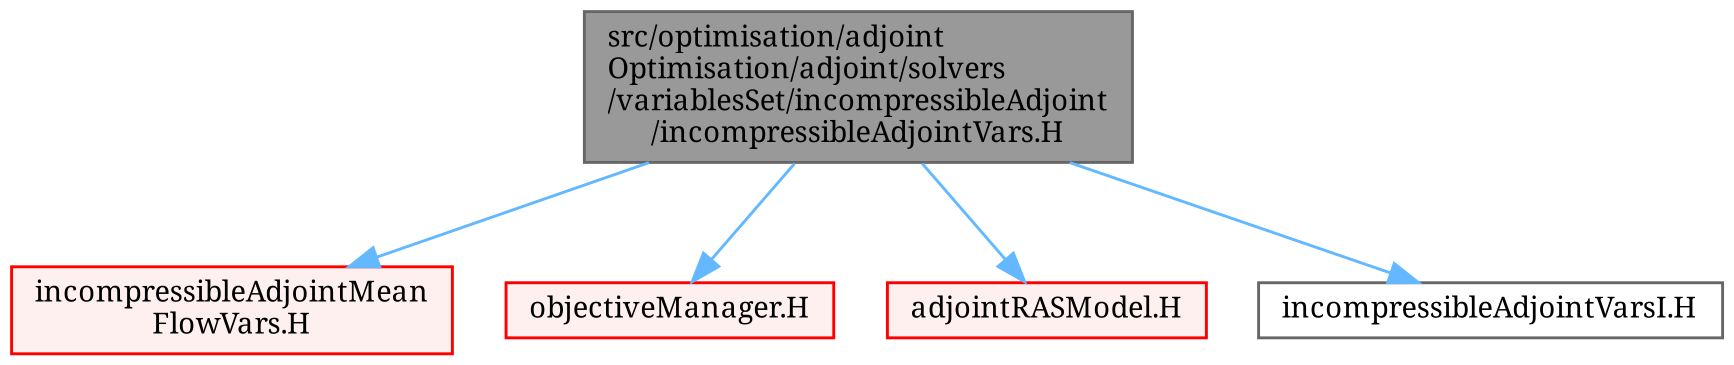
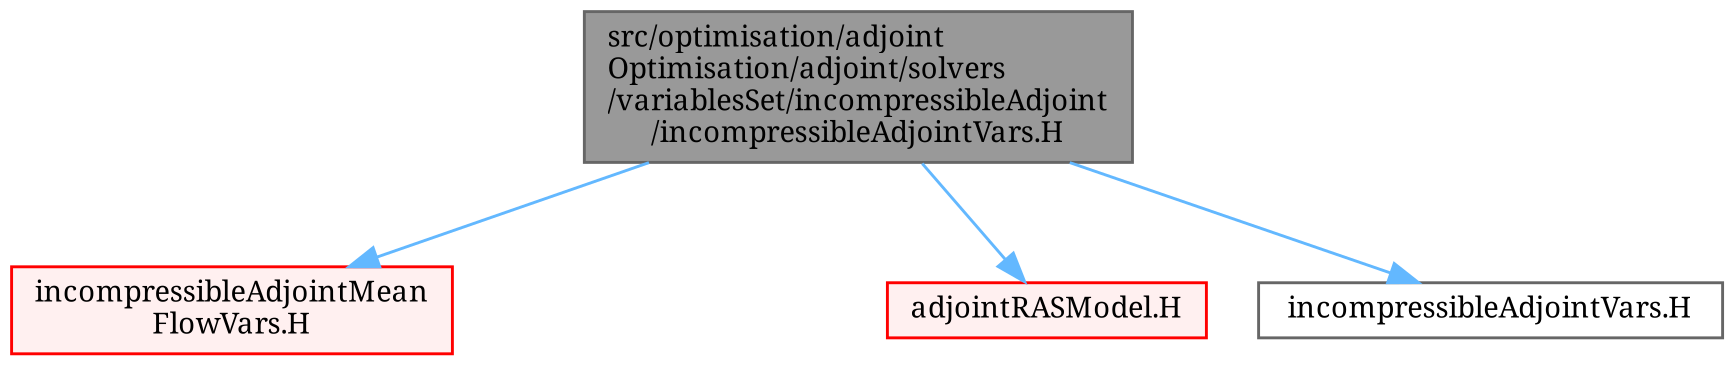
(670, 310) -> none
(1491, 310) -> (1491, 310)
